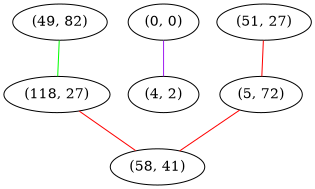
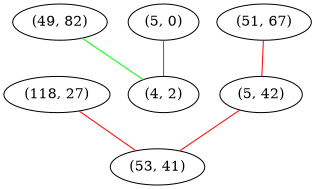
(164, 22) -> (164, 22)
(264, 22) -> (264, 22)
(58, 58) -> (113, 59)
(261, 95) -> (261, 95)
(158, 167) -> (158, 167)
